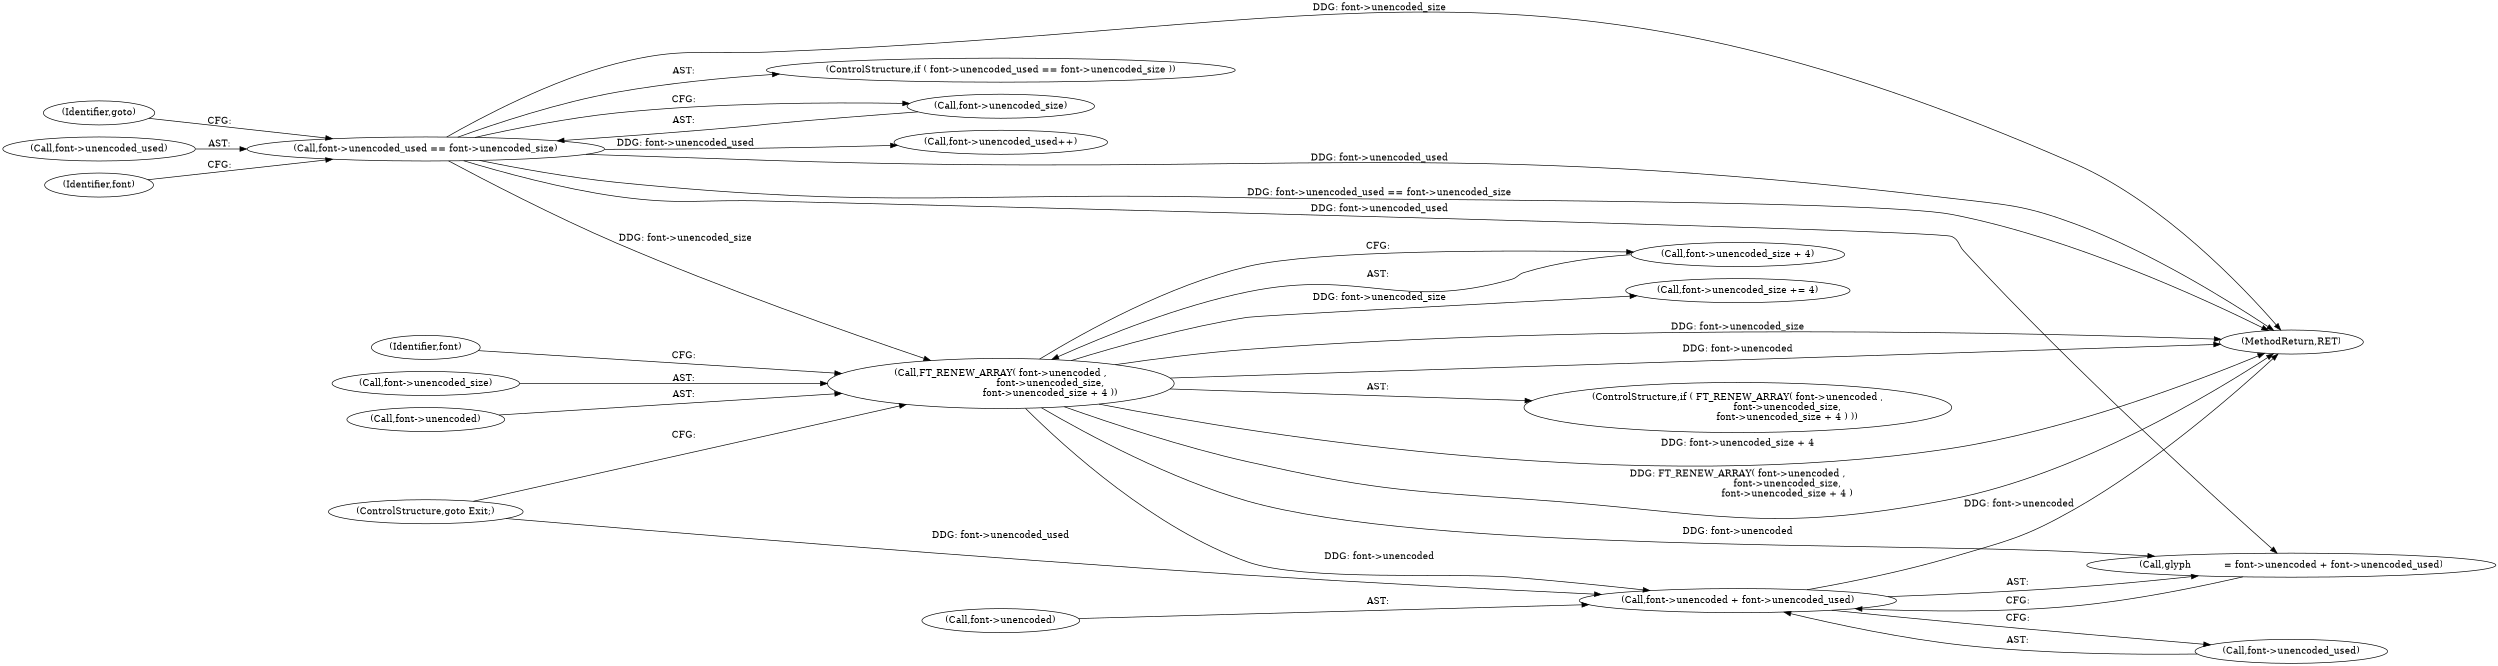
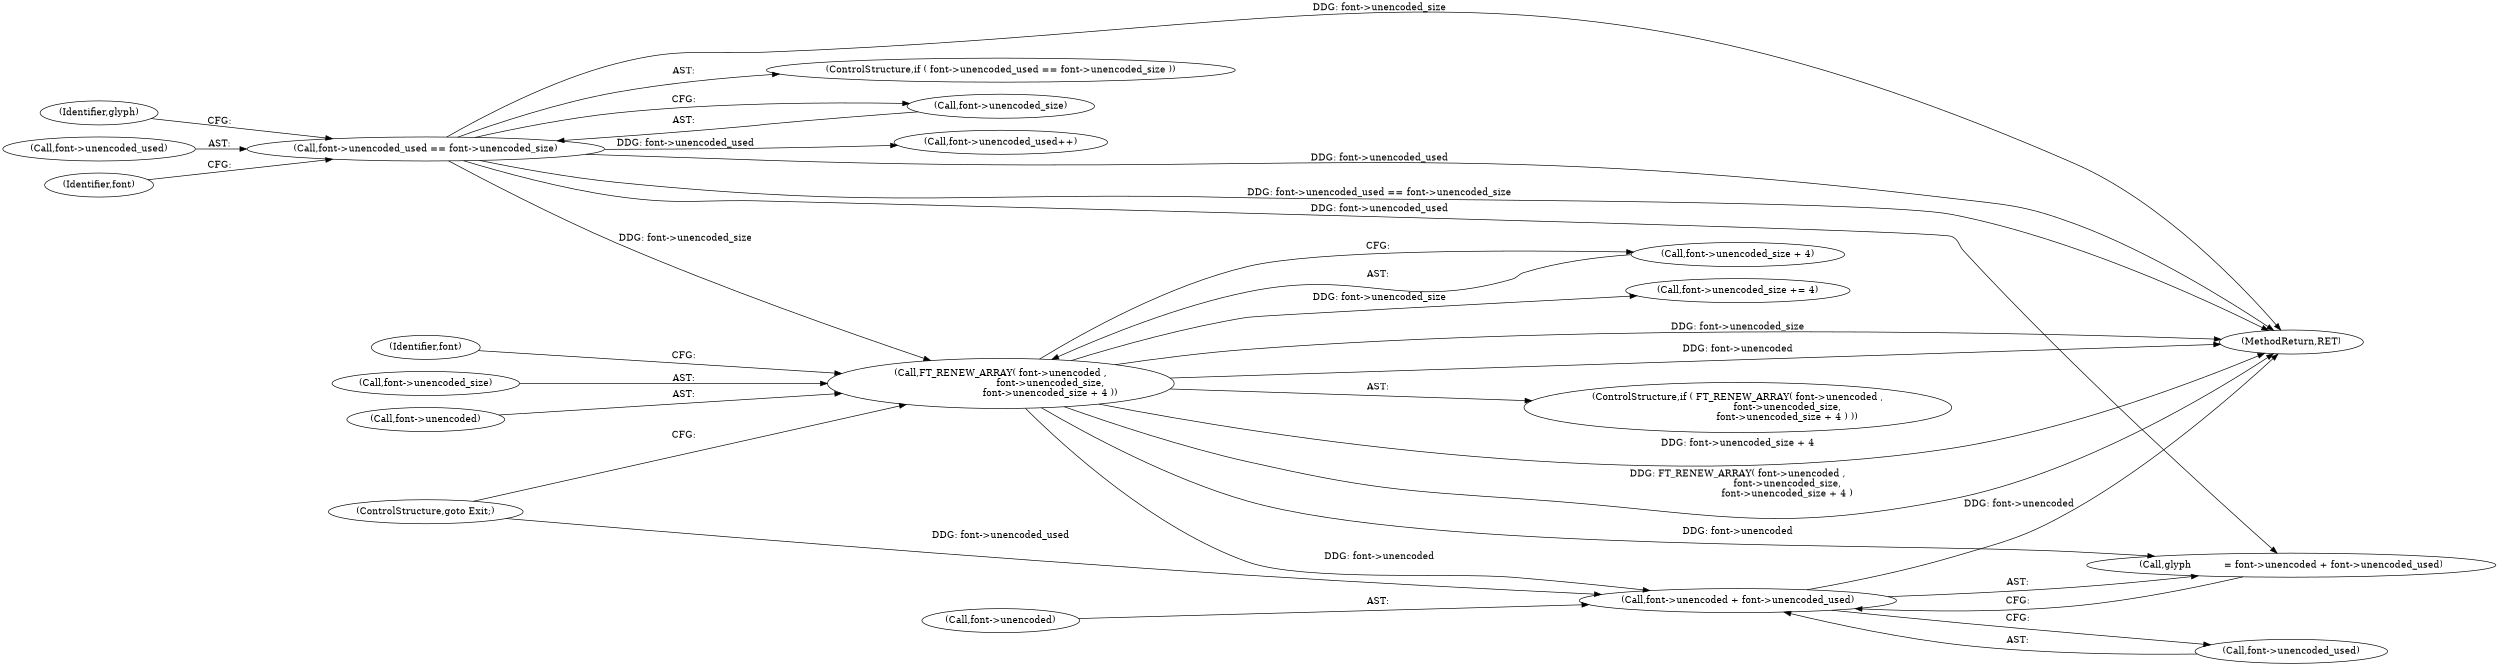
(99, 113) -> (99, 113)
